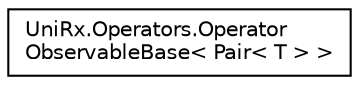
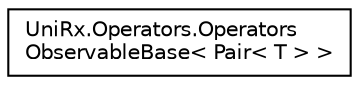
(179, 43) -> (179, 43)
